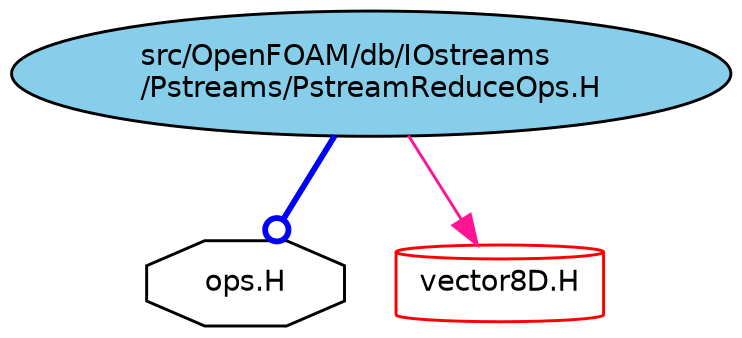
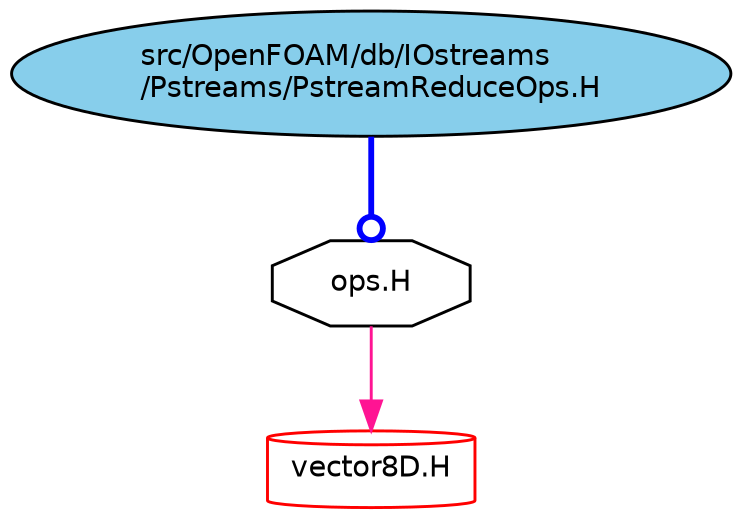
(435, 178) -> (371, 363)
